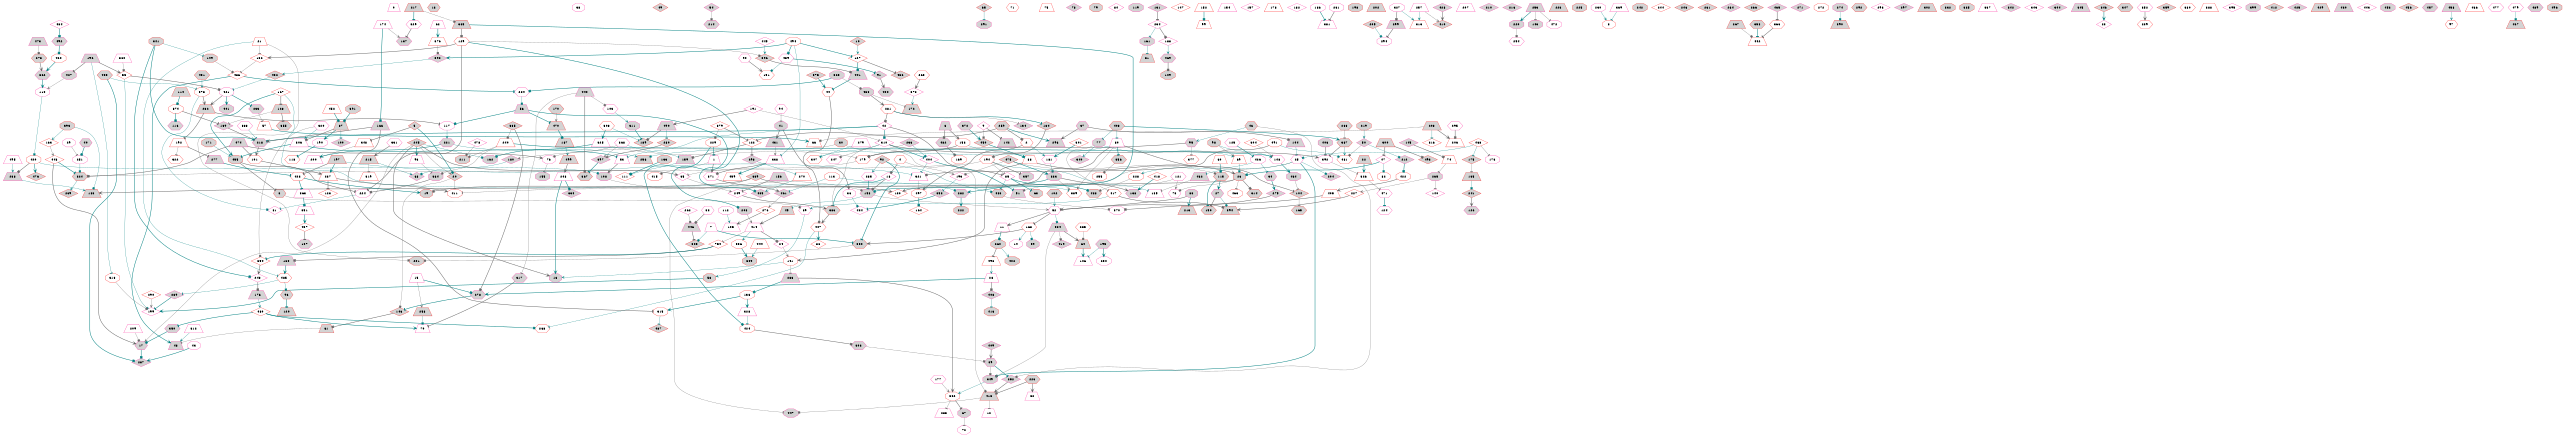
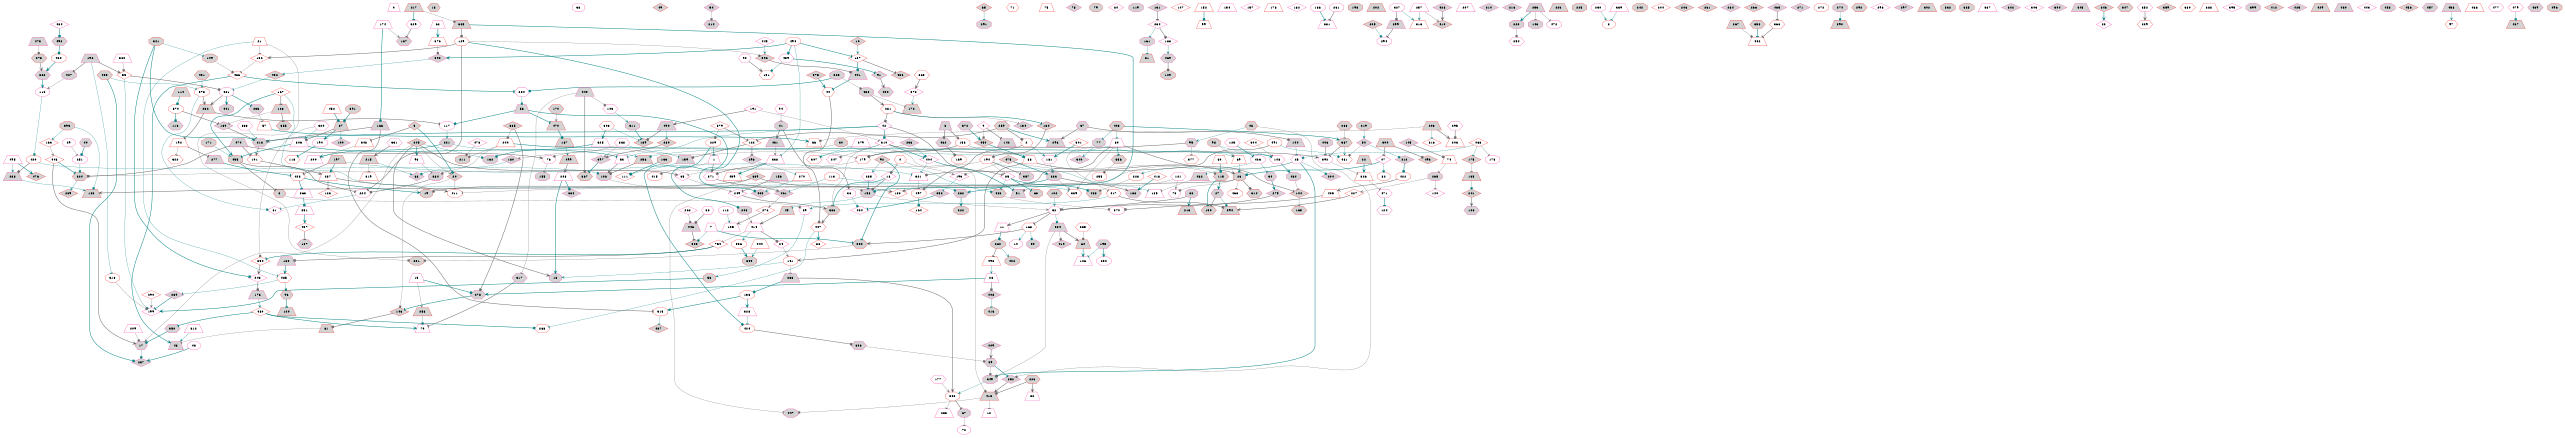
none -> (627, 166)
(35, 167) -> (25, 169)
(141, 353) -> (141, 353)
